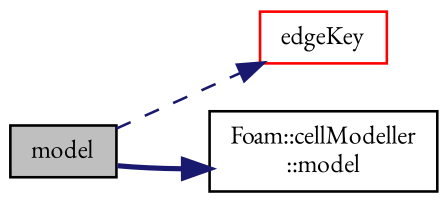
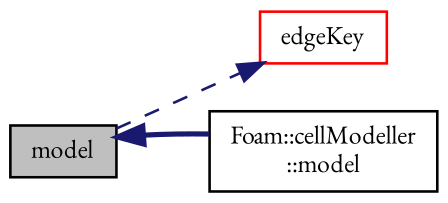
(150, 168) -> (176, 134)
